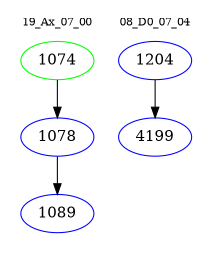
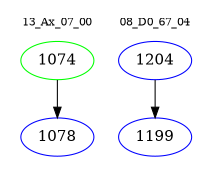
(57, 23) -> (57, 23)
(155, 23) -> (155, 23)
(155, 137) -> (155, 137)
(57, 214) -> none
